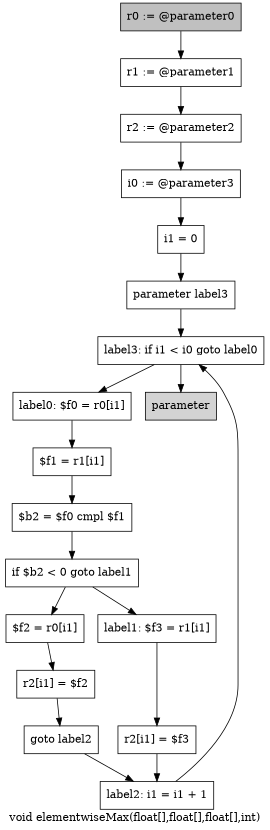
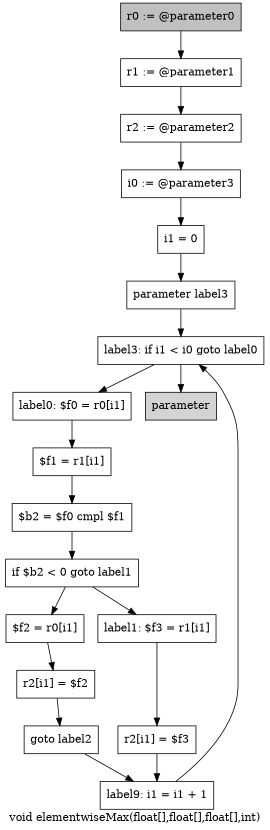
(157, 795) -> (157, 795)
